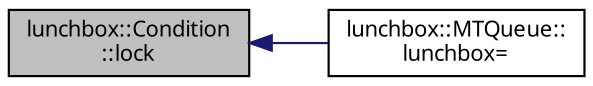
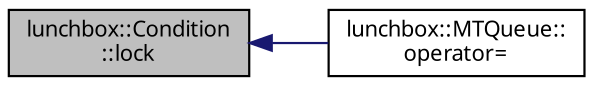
(457, 43) -> (457, 43)
